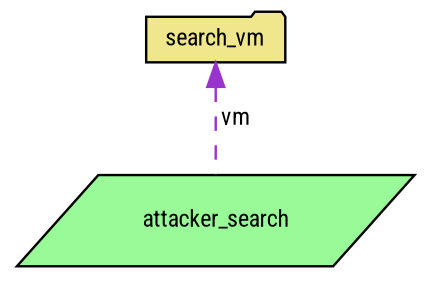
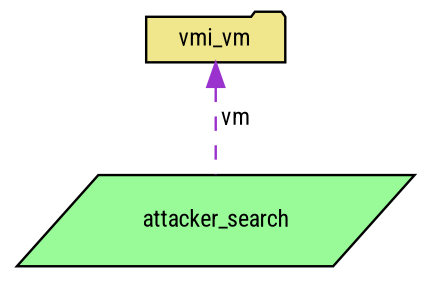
(216, 40) -> (216, 40)
